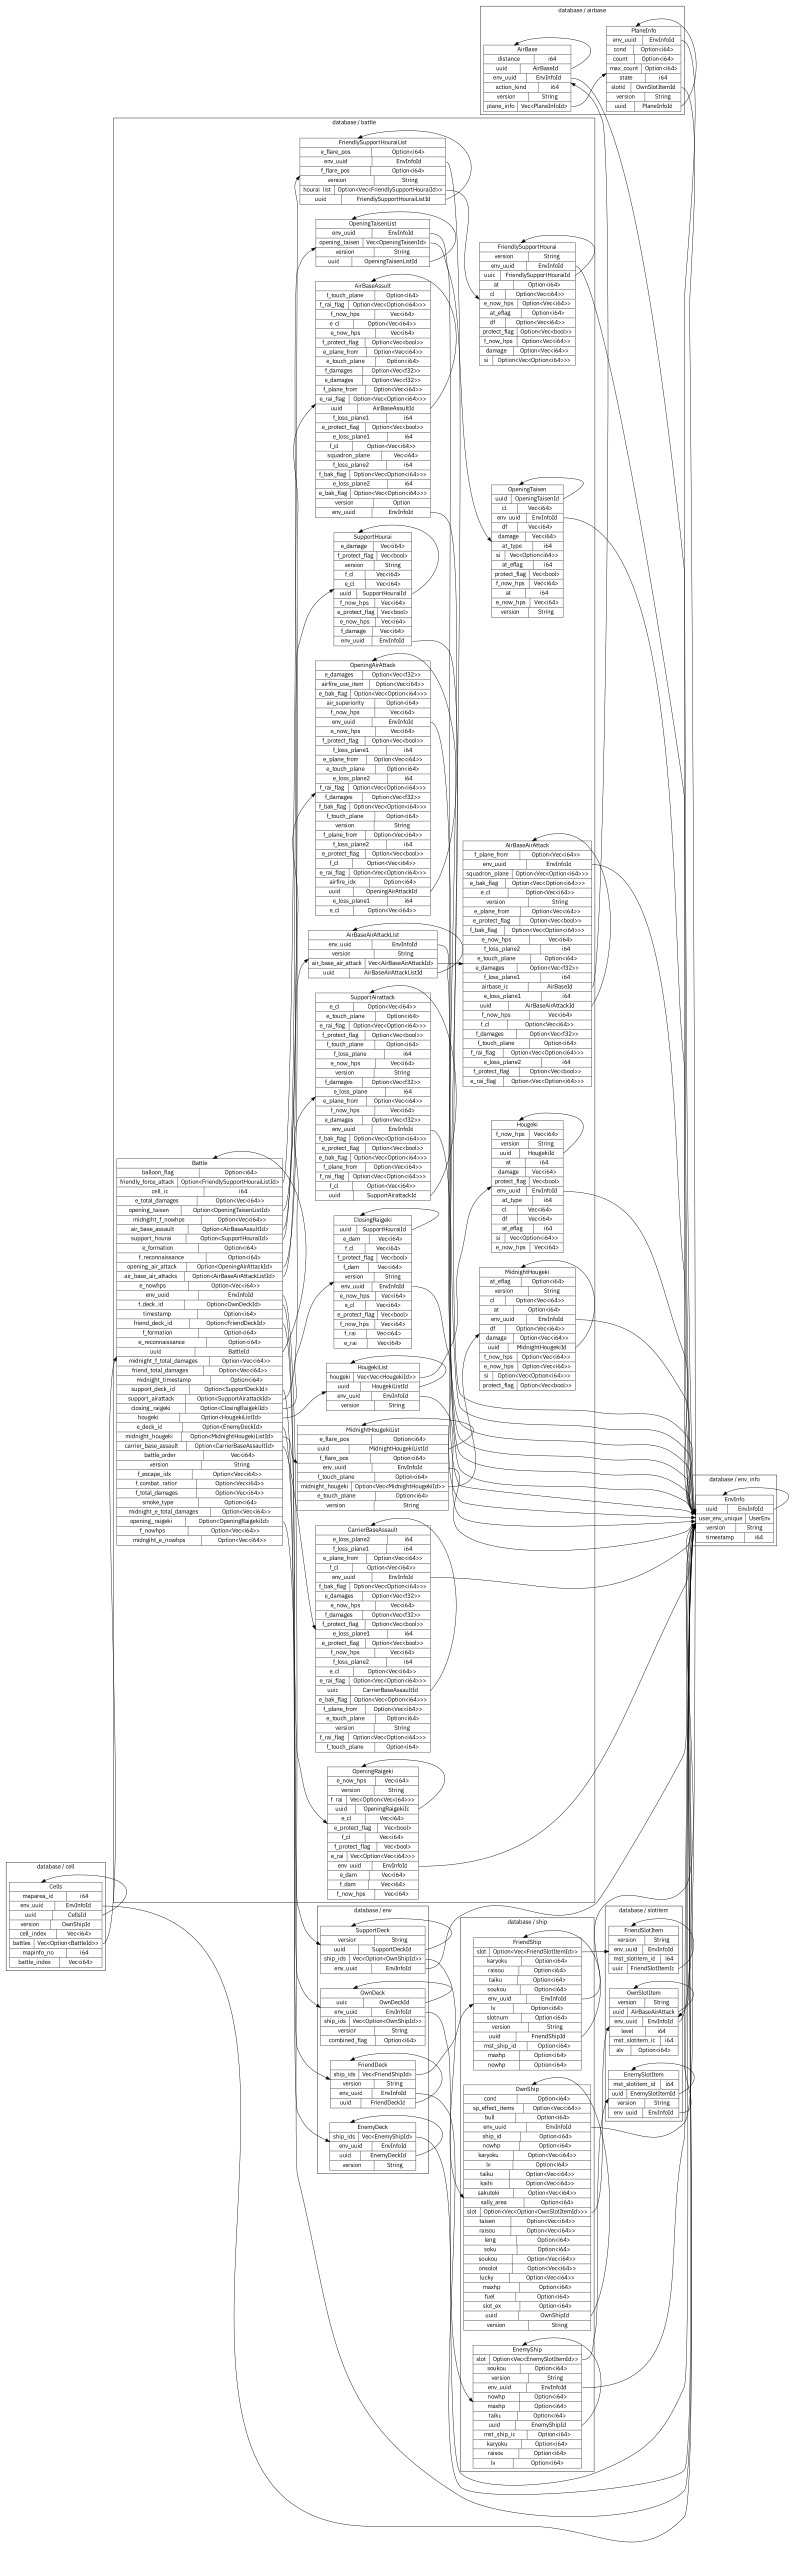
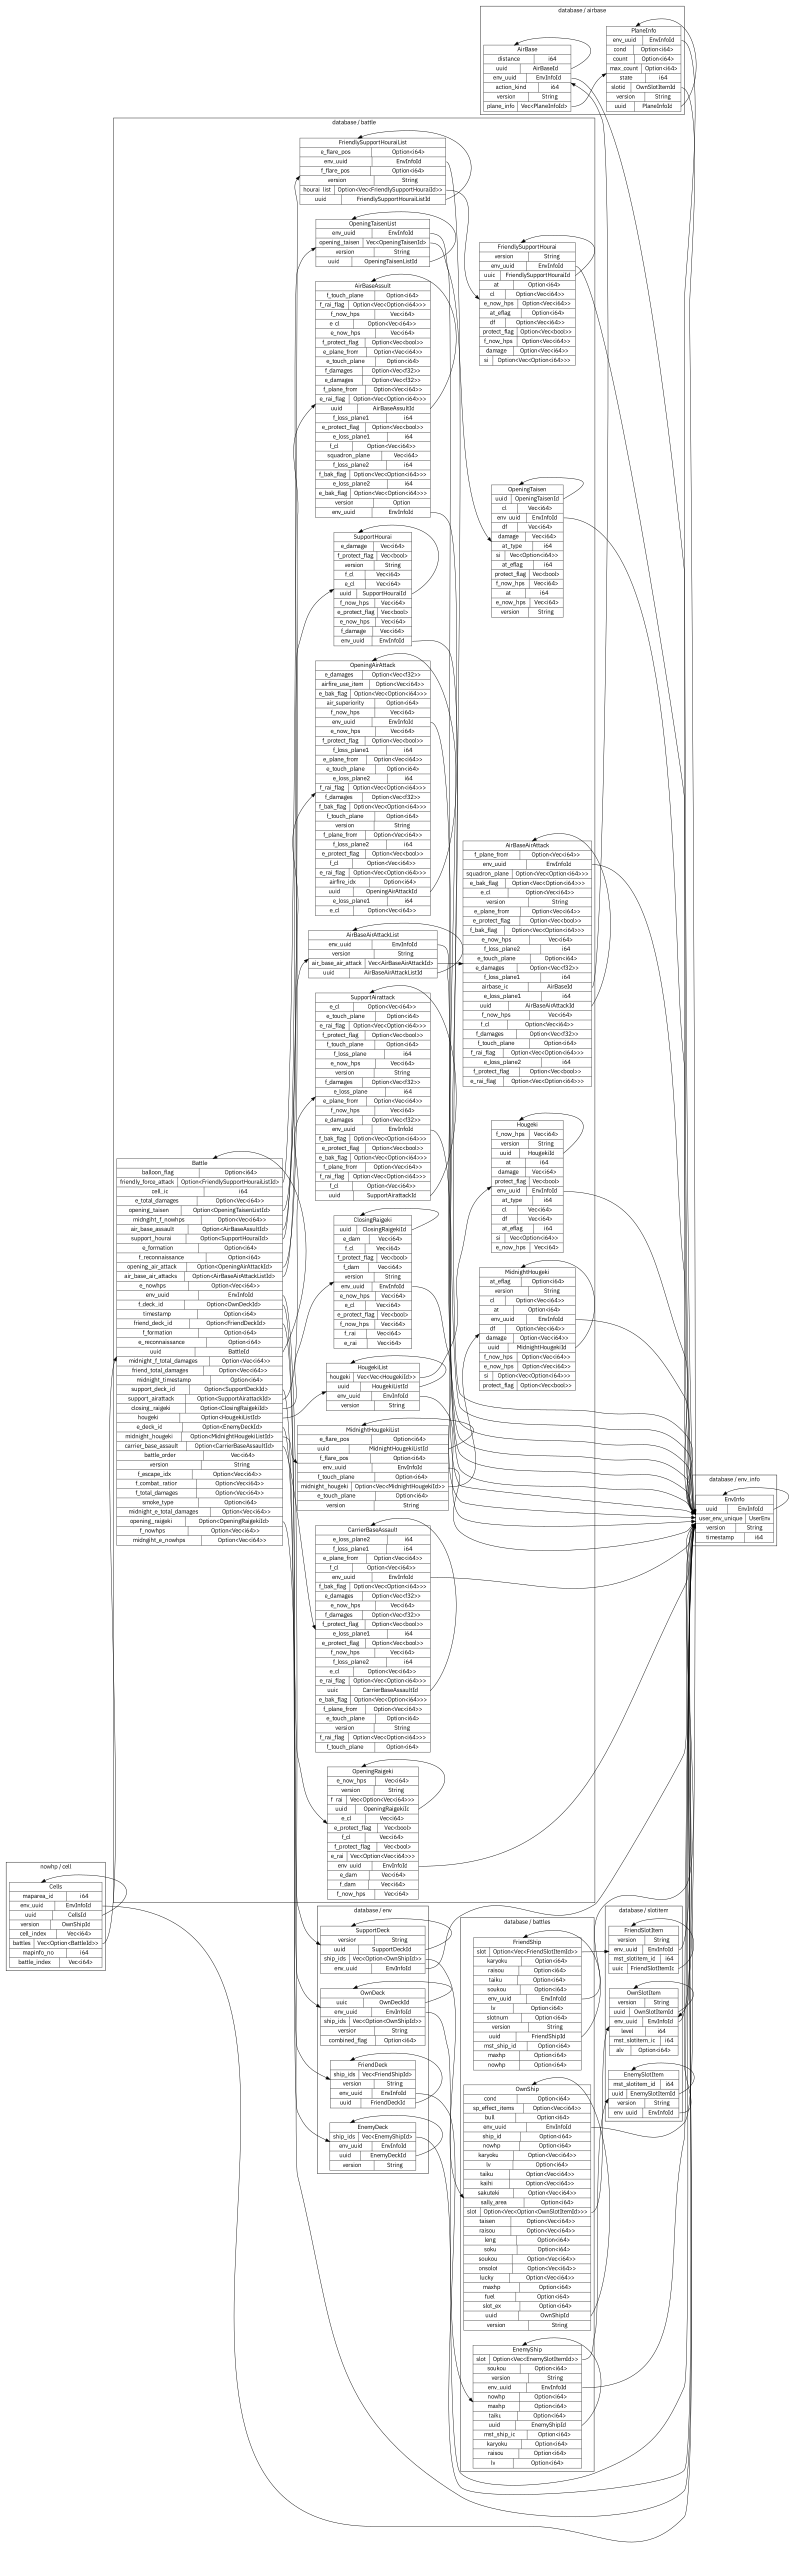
(384, 1230) -> (384, 1230)
none -> (690, 1739)
(56, 1867) -> (56, 1867)
(527, 1922) -> (527, 1922)
(653, 2012) -> (654, 2012)
(451, 2045) -> none
